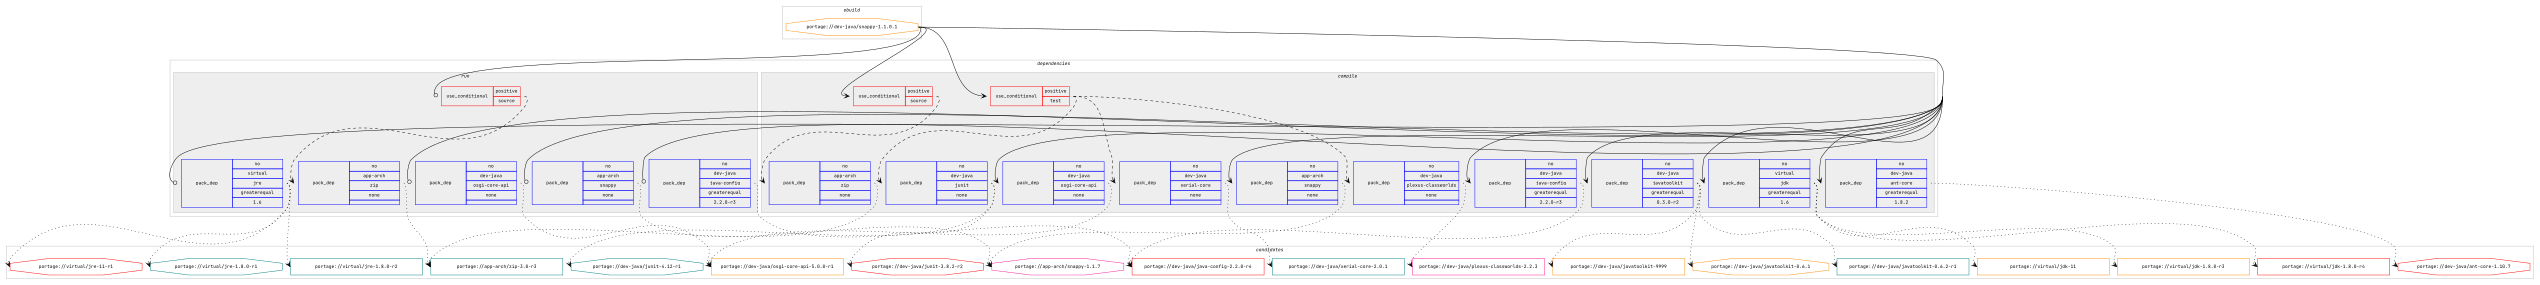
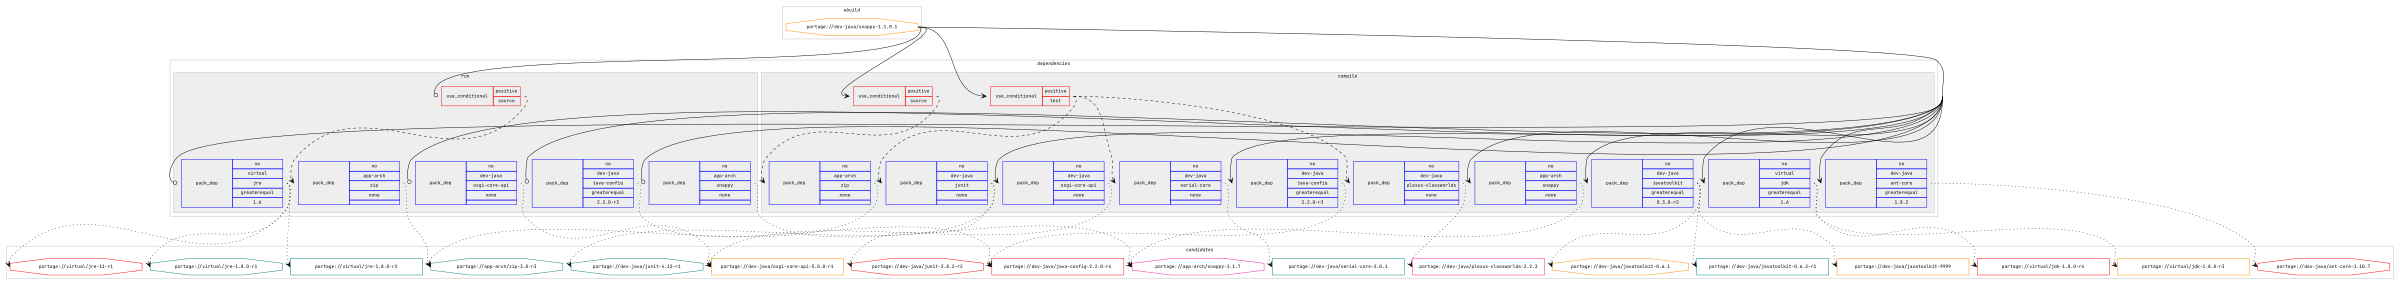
(497, 267) -> (497, 267)
(2043, 267) -> none
